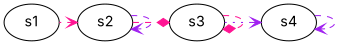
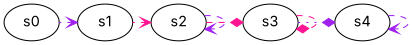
none -> (32, 22)
(233, 22) -> (307, 22)
